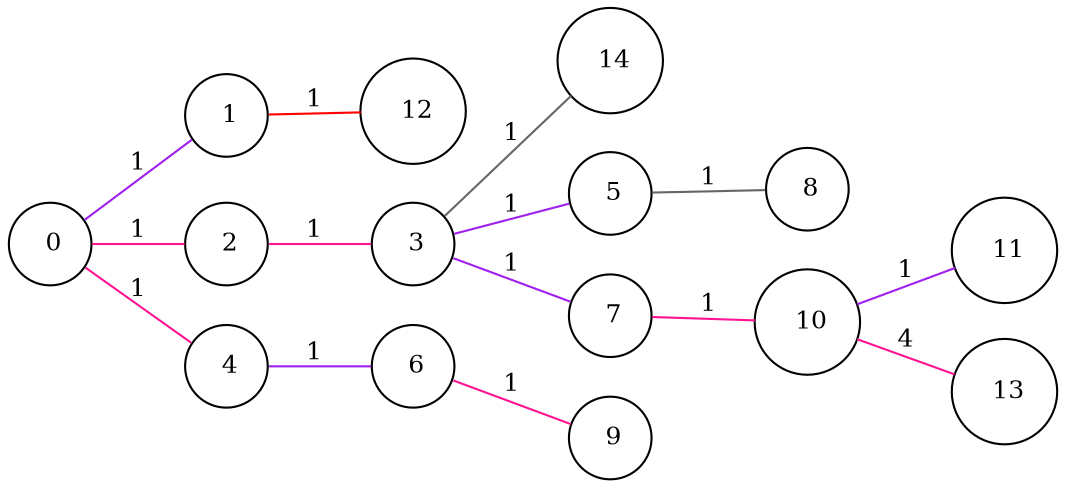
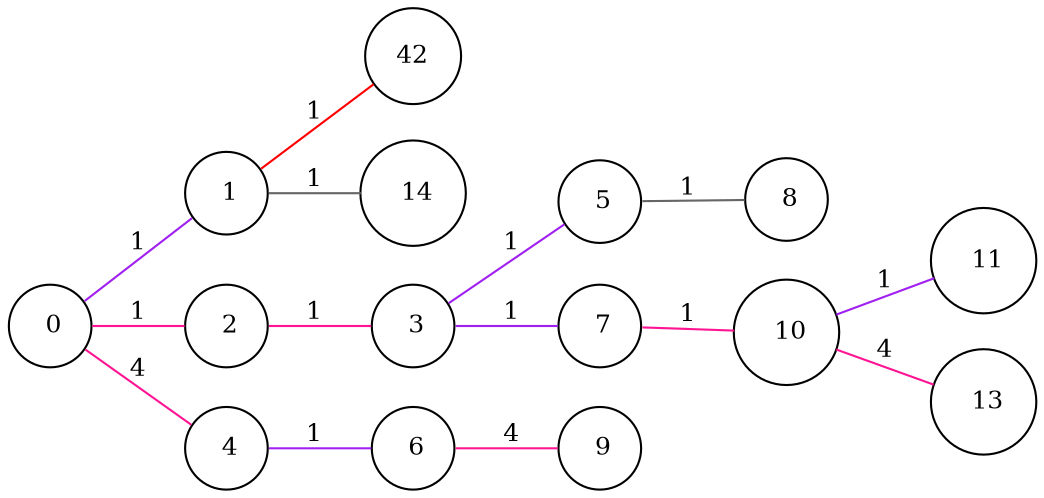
(413, 111) -> (413, 56)
(508, 156) -> (315, 193)
(138, 289) -> (138, 369)
(512, 384) -> (512, 435)
